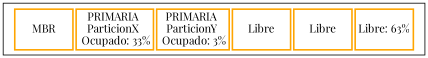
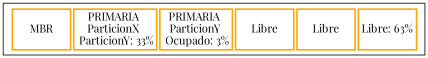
(115, 41) -> (115, 41)
